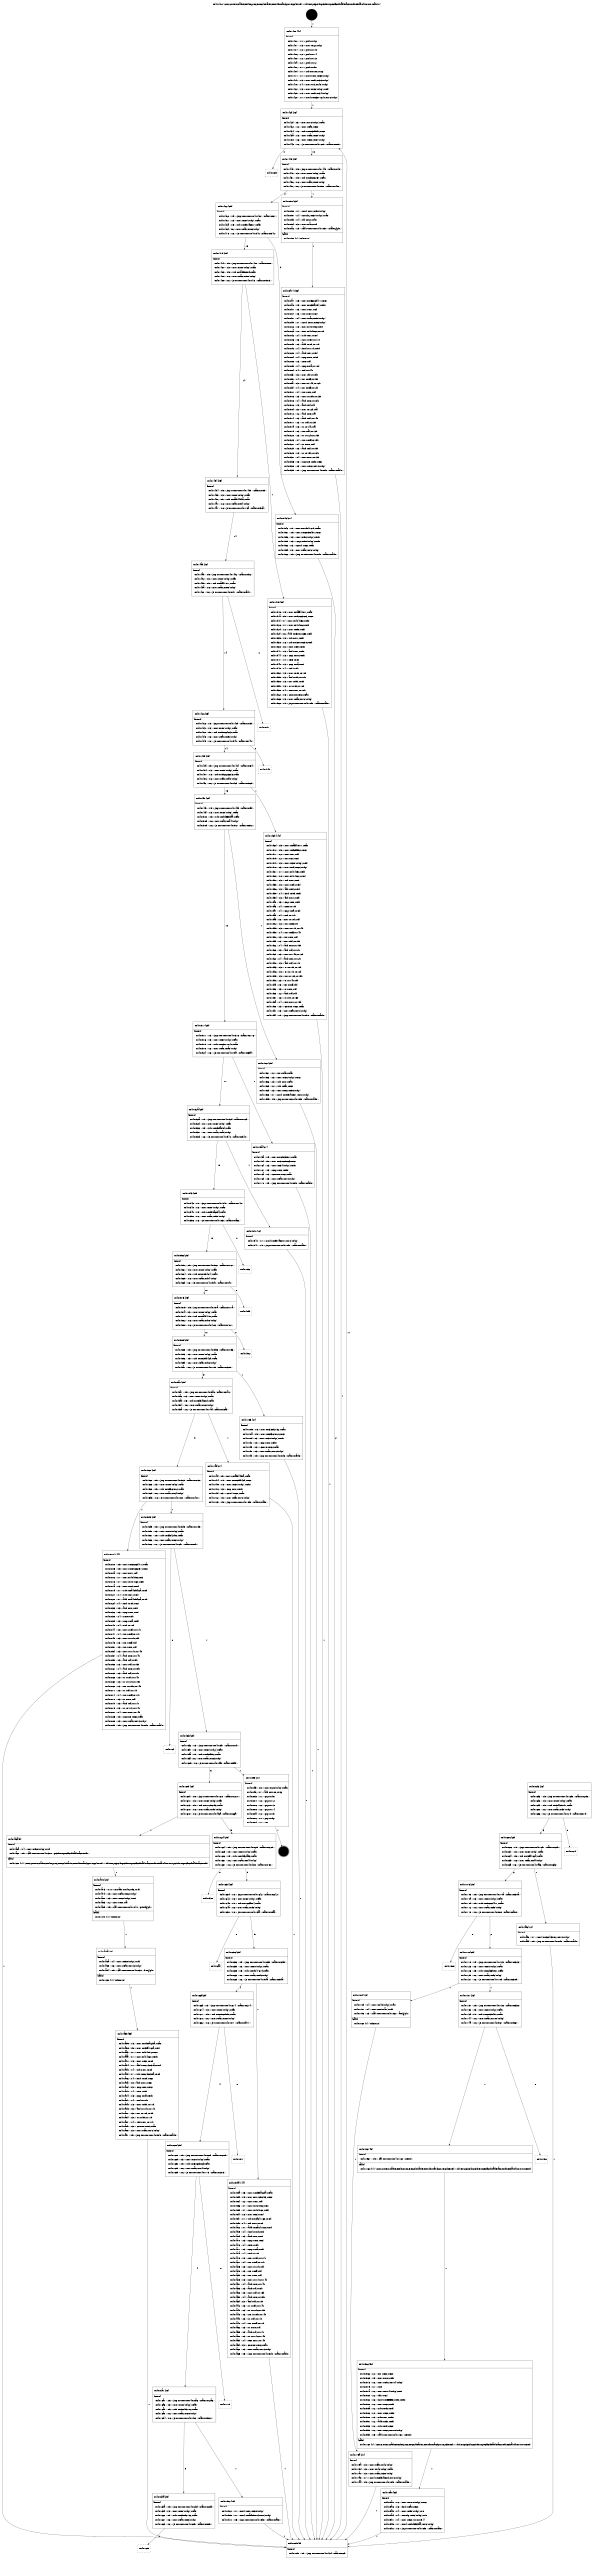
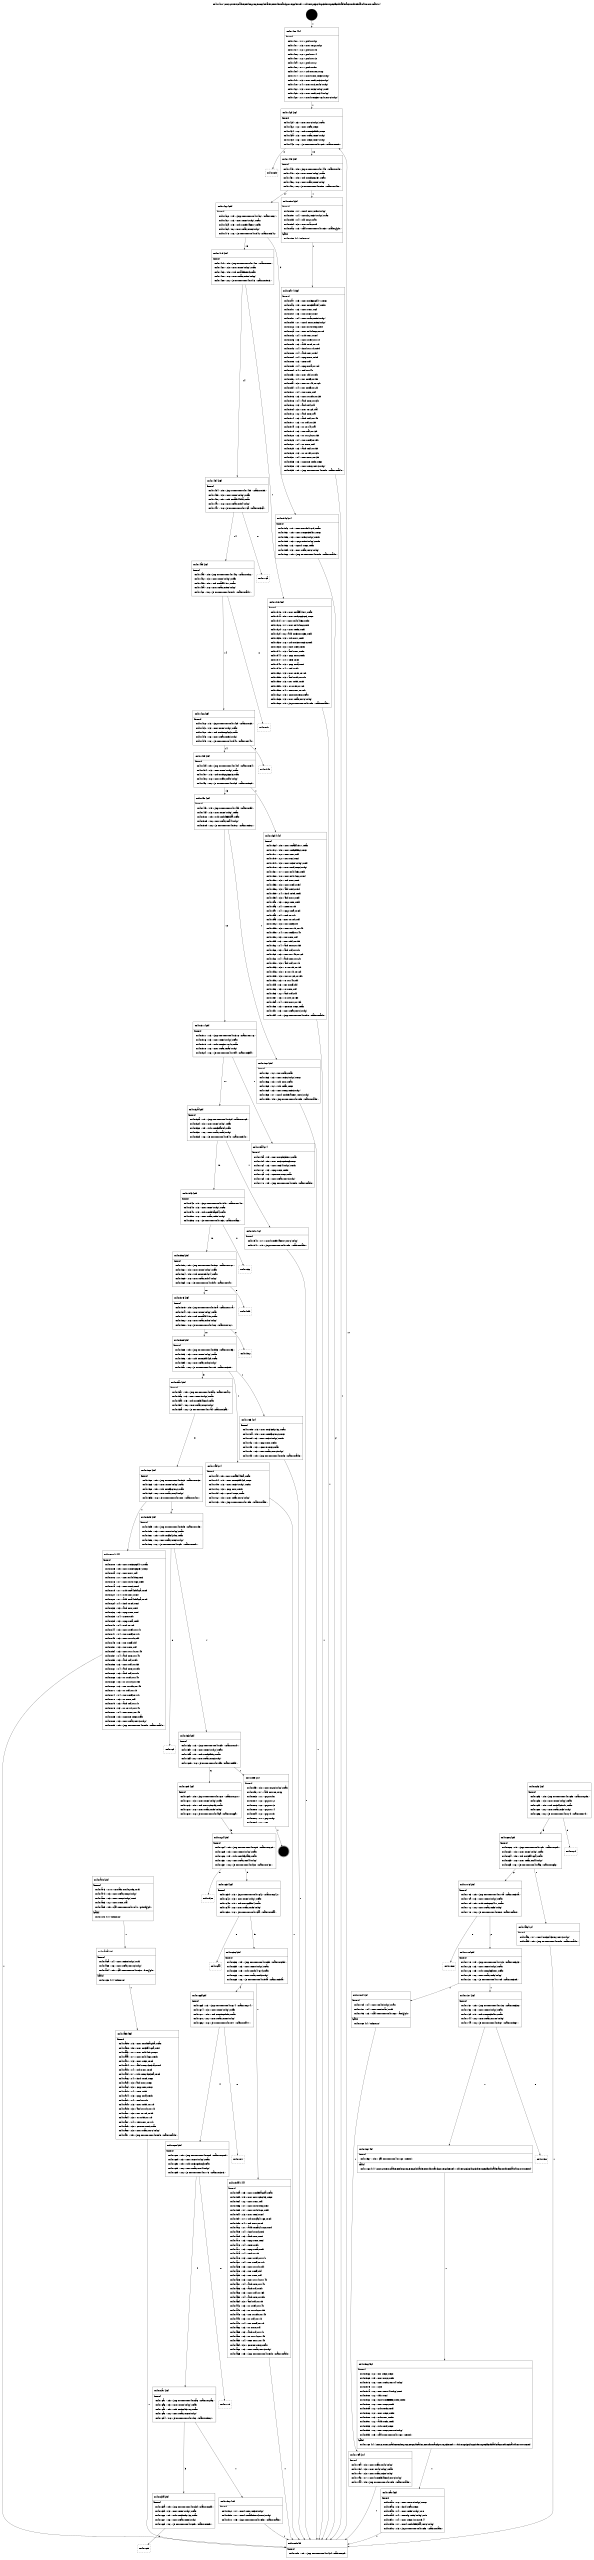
none -> (263, 579)
(218, 1437) -> (237, 1415)
(108, 1851) -> none
(311, 1862) -> none
